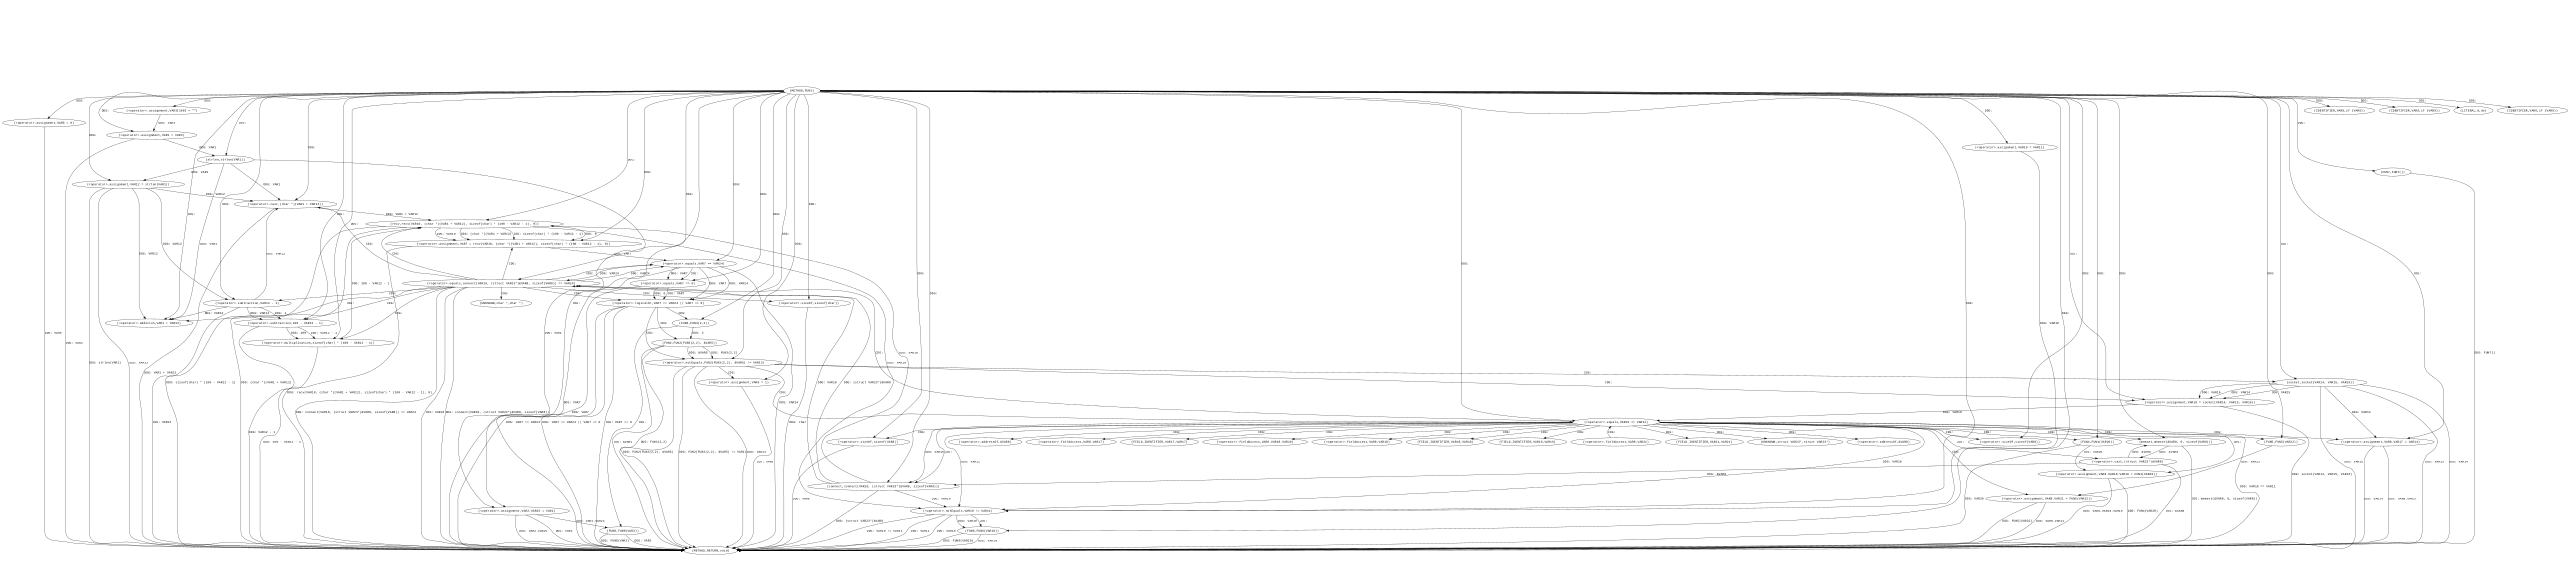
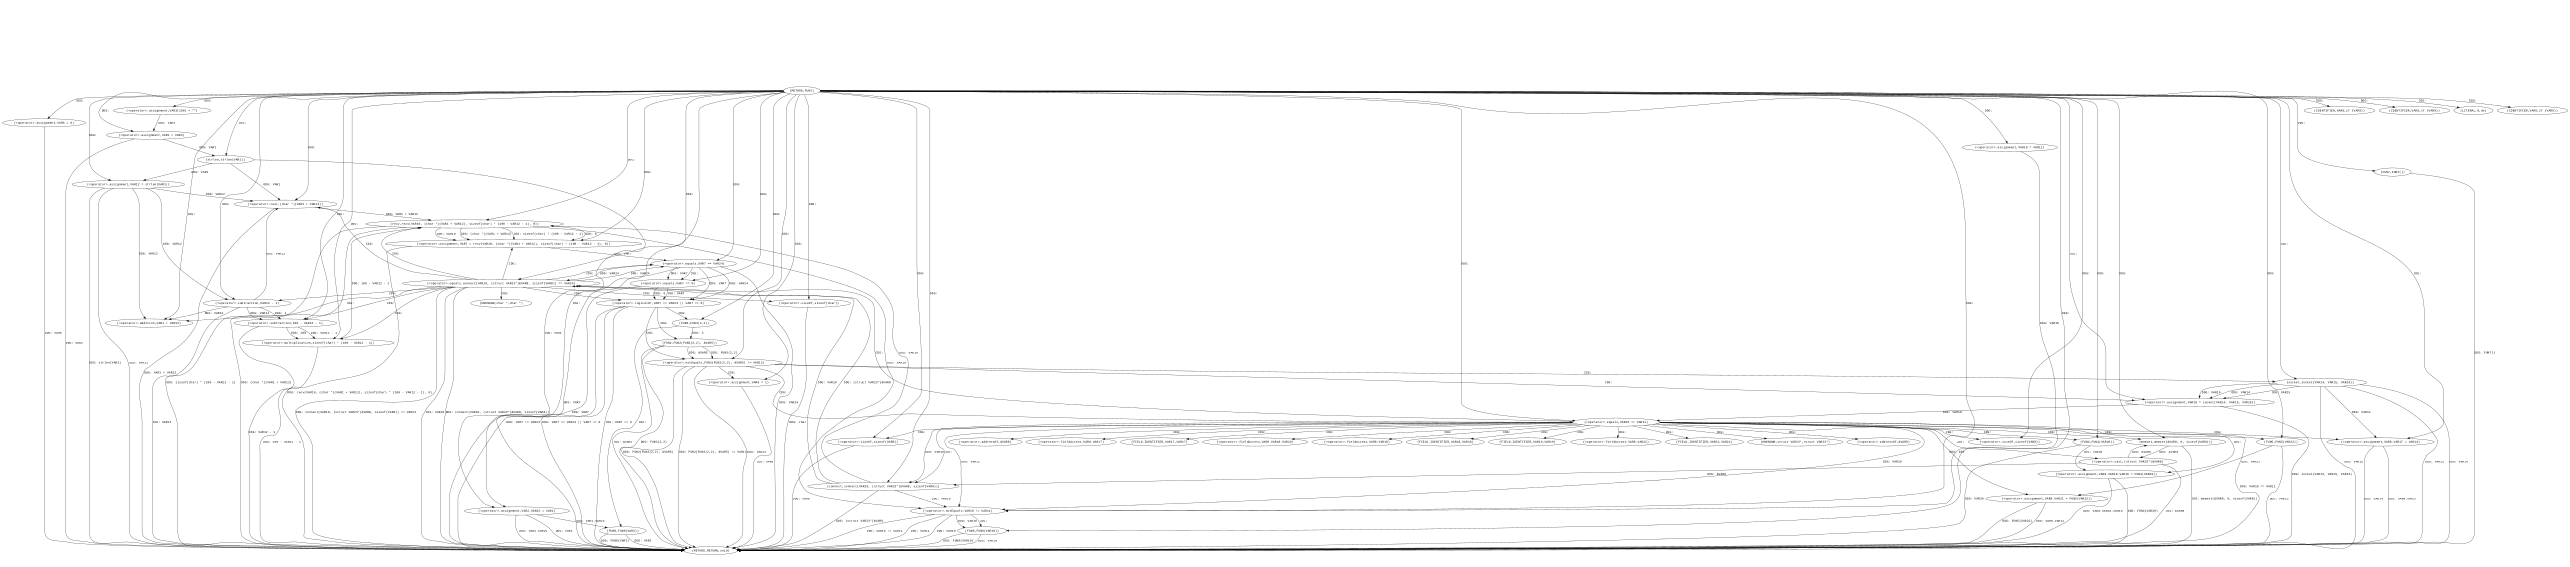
(199, 244) -> none
(1608, 433) -> (1619, 431)
(1957, 452) -> (1957, 452)
none -> (1554, 549)
